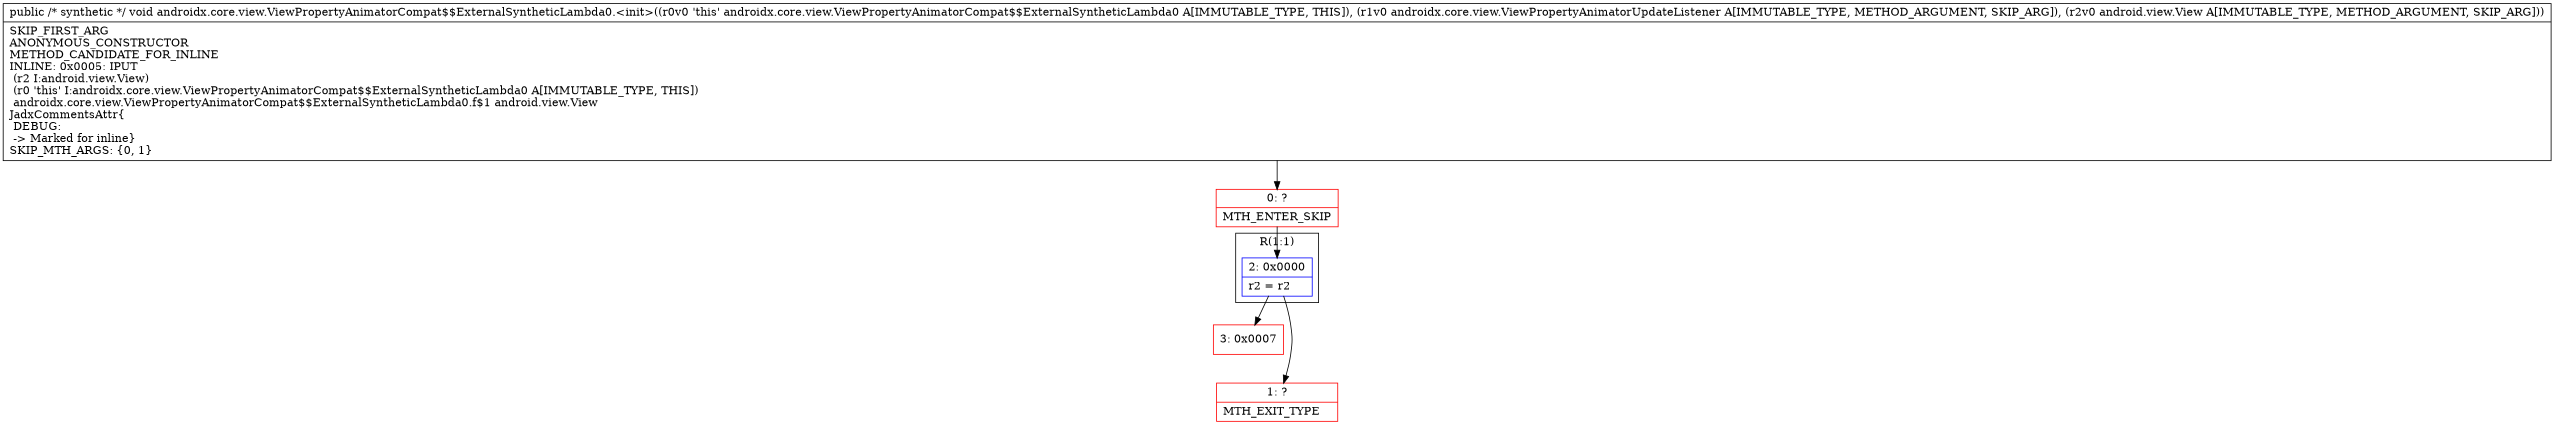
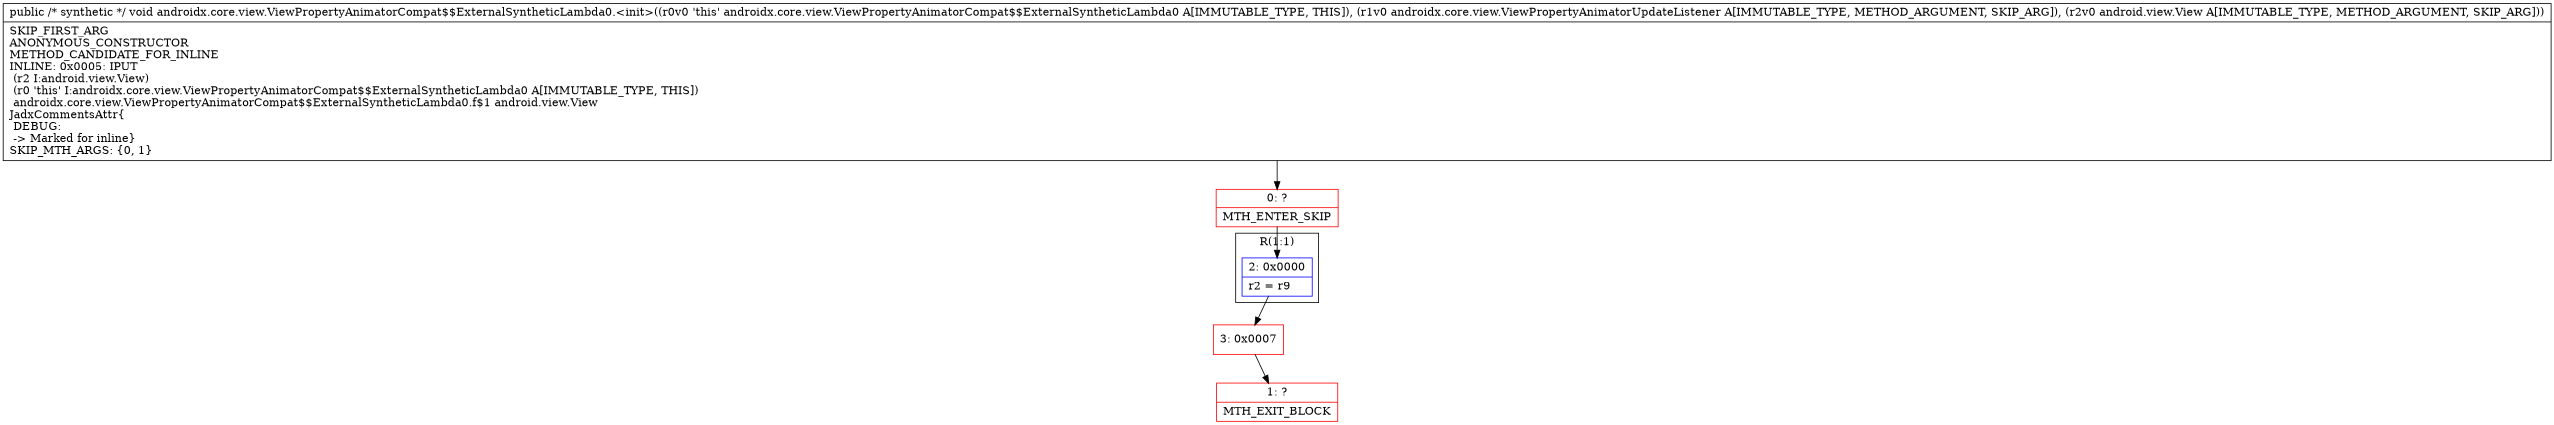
(1270, 286) -> (1270, 286)
(1292, 336) -> (1260, 365)
(1272, 411) -> (1277, 411)
